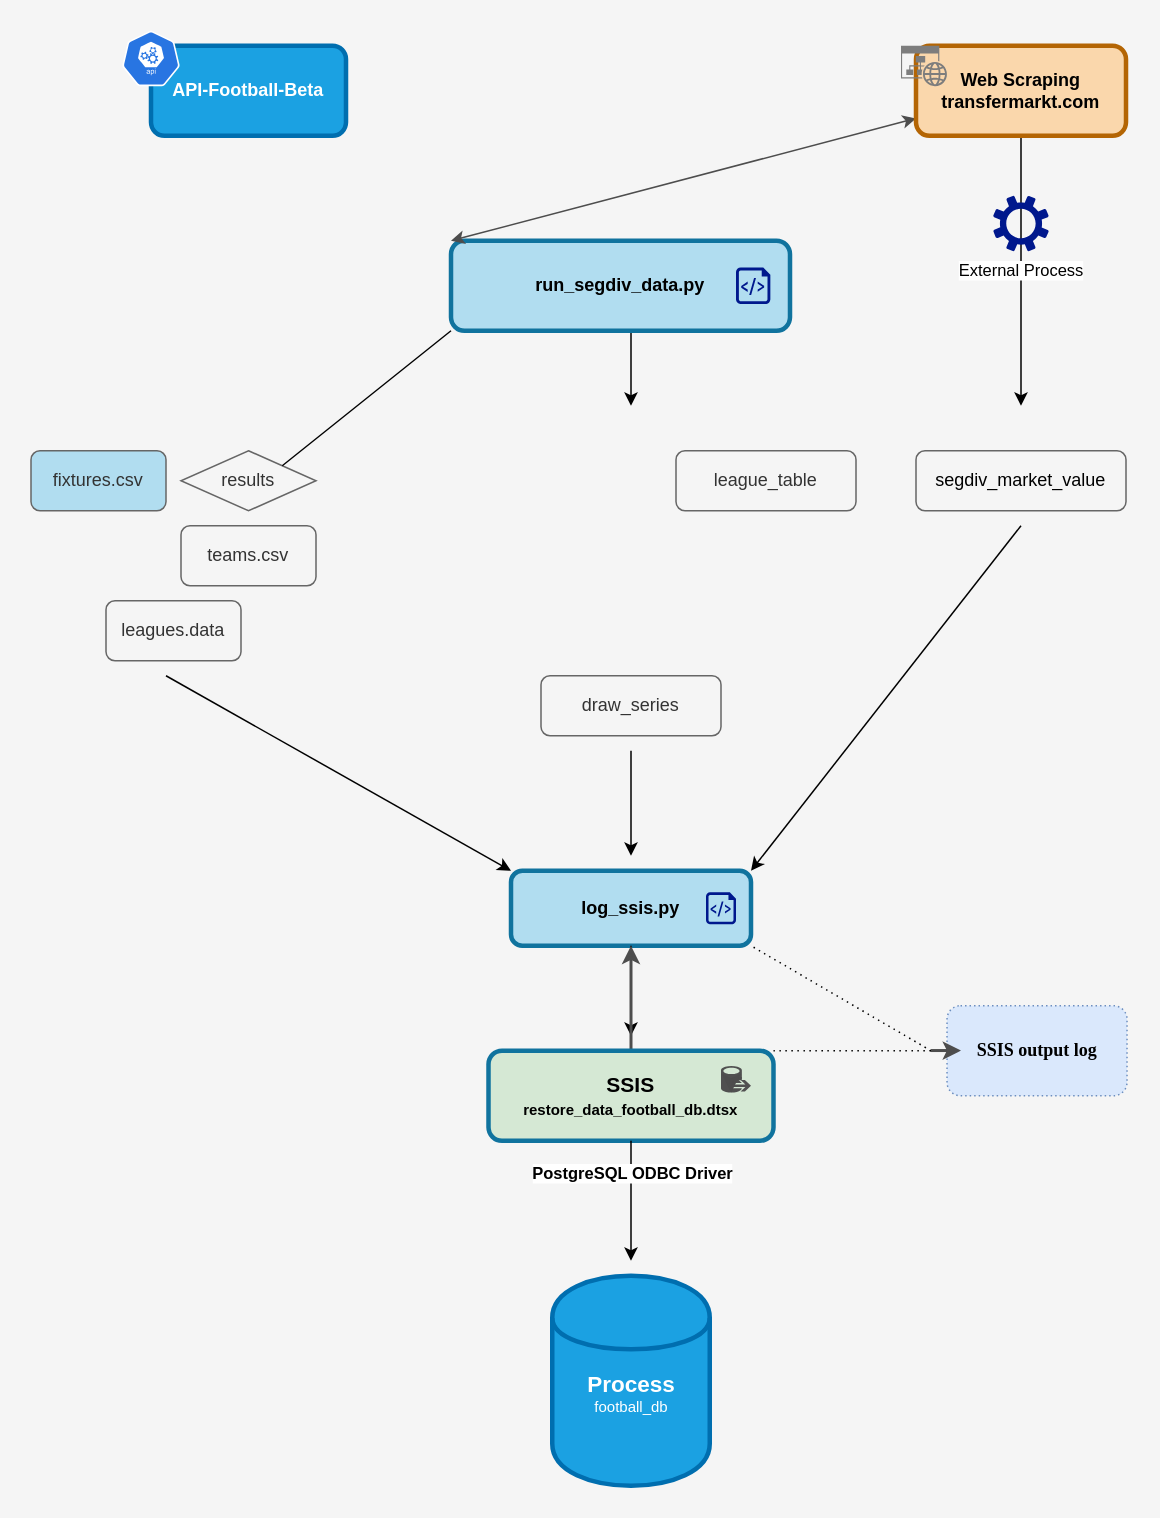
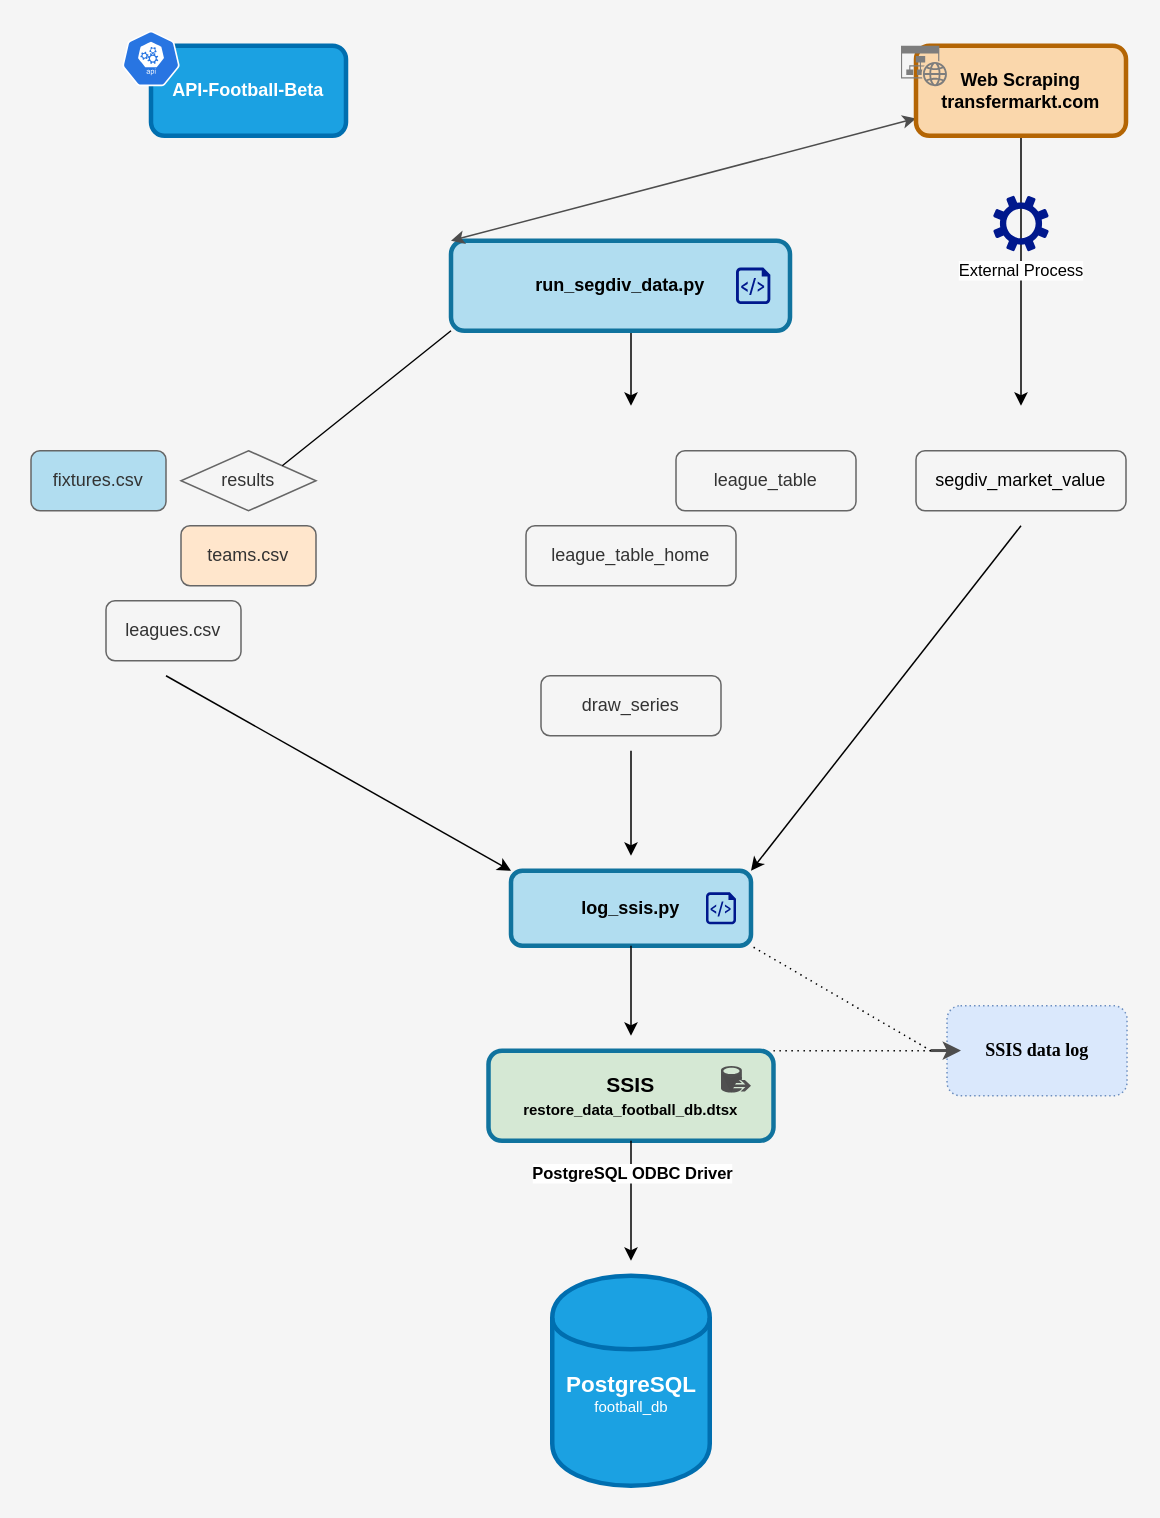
(248, 556) -> (248, 556)
none -> (631, 556)
(173, 631) -> (173, 631)
(631, 1040) -> none
(1037, 1051) -> (1037, 1051)
(632, 1393) -> (632, 1393)
